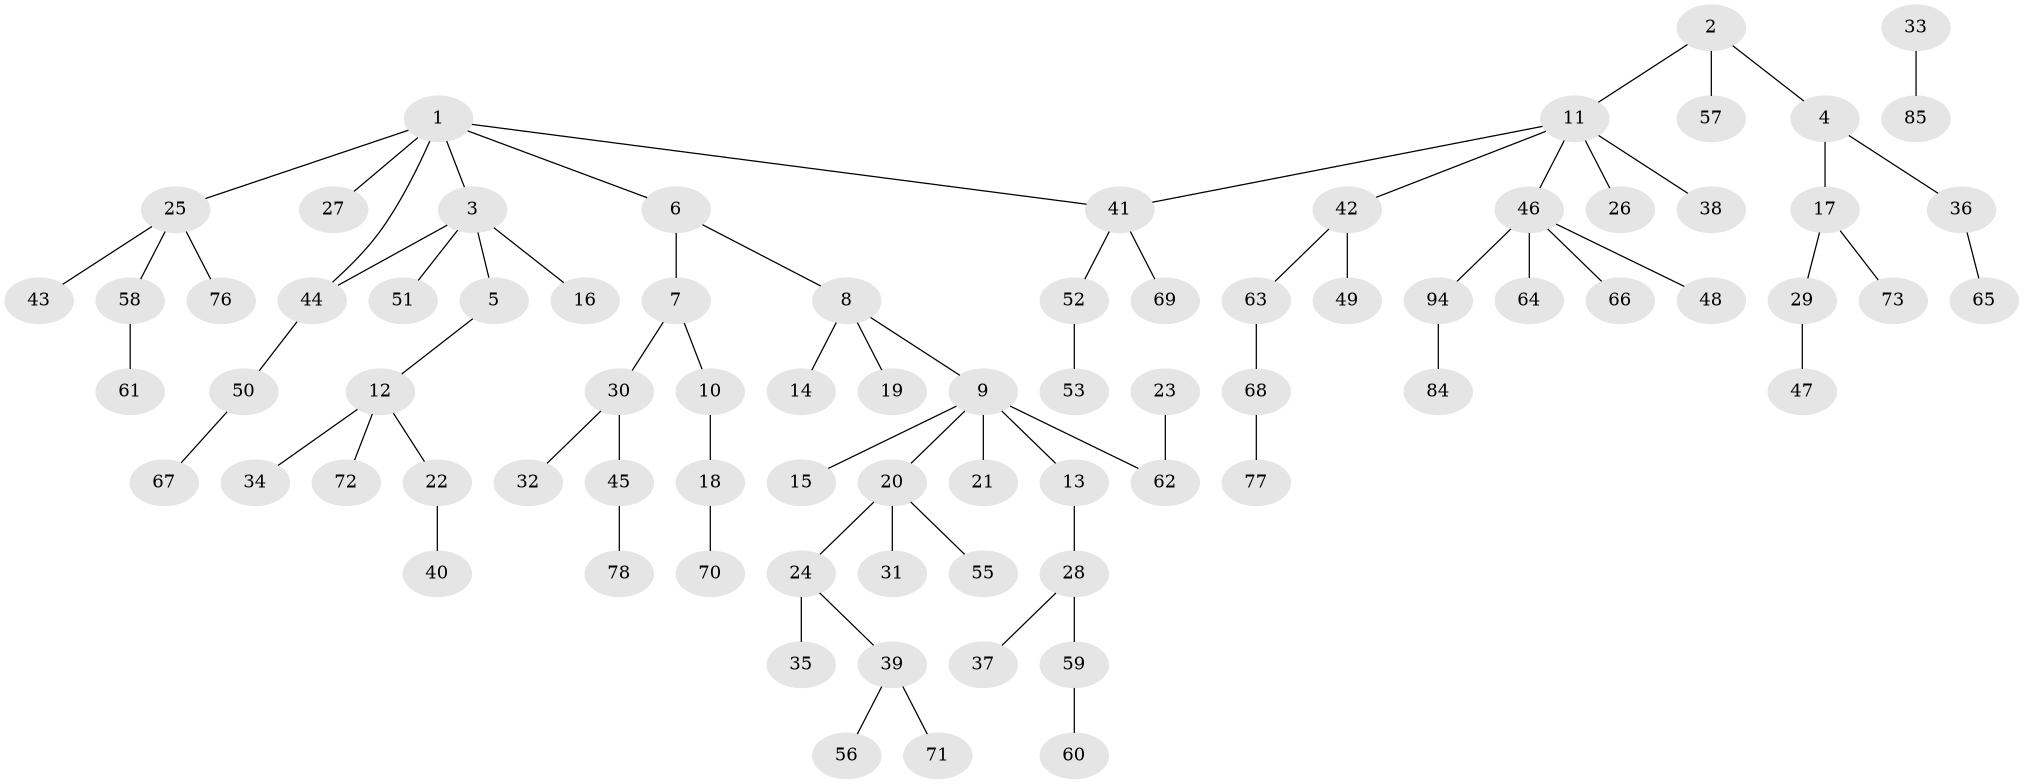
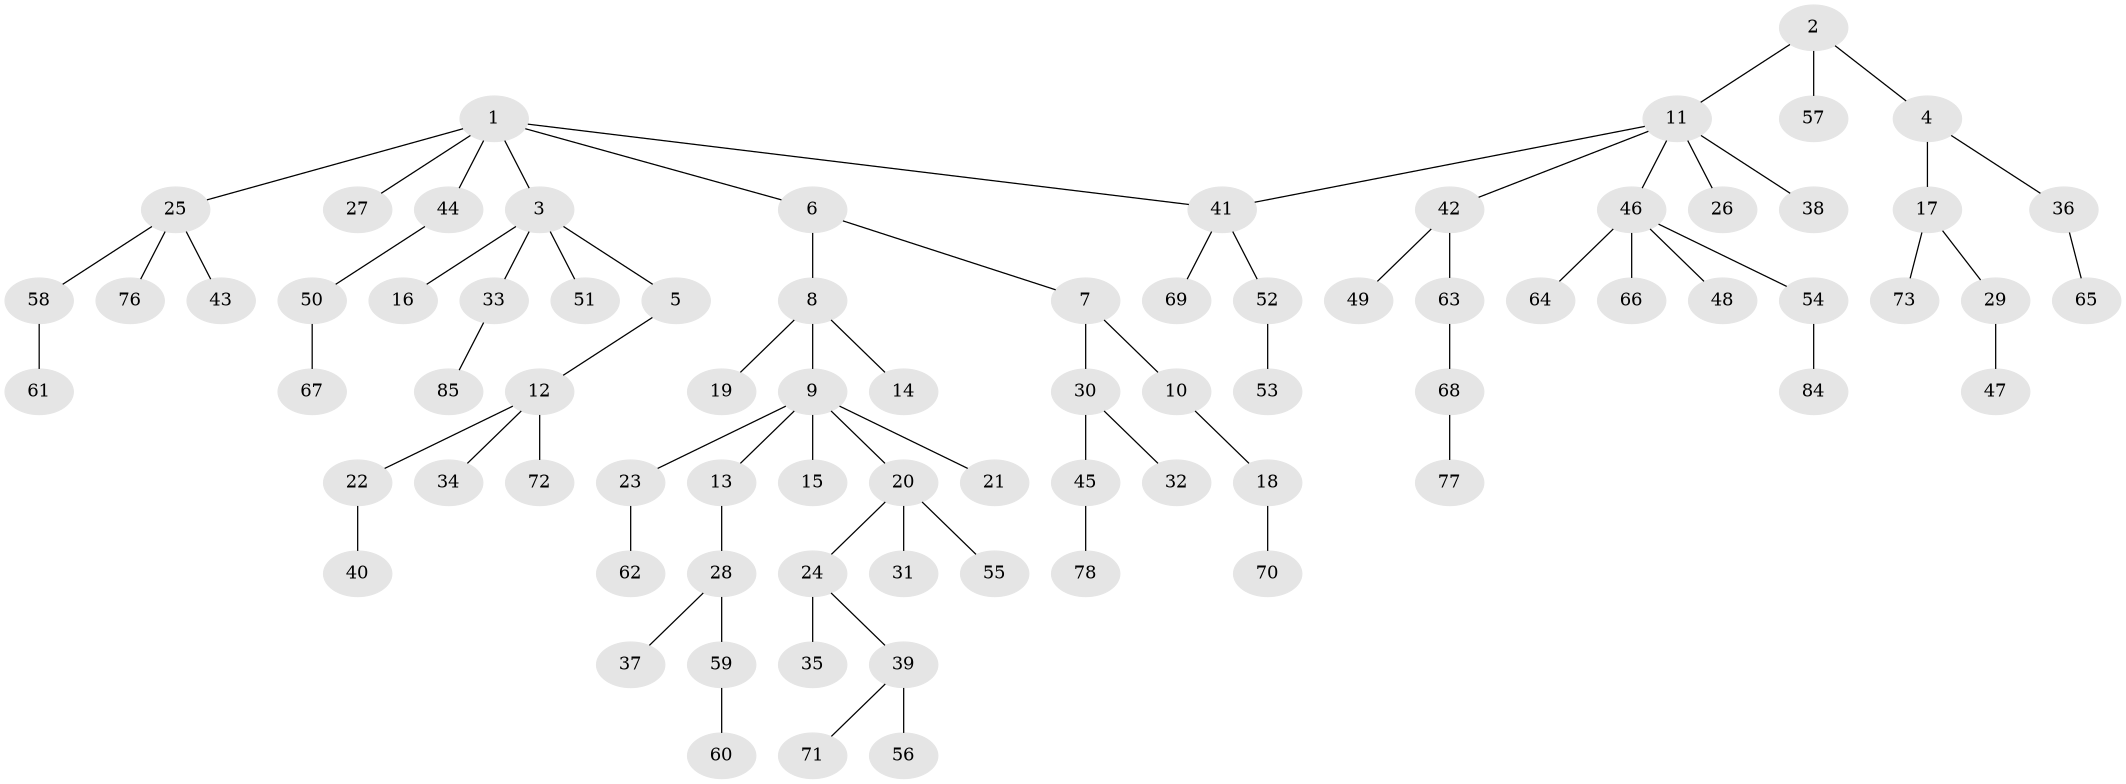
(393, 255) -> (517, 255)
(1438, 301) -> (1814, 301)
(1074, 437) -> (722, 437)
